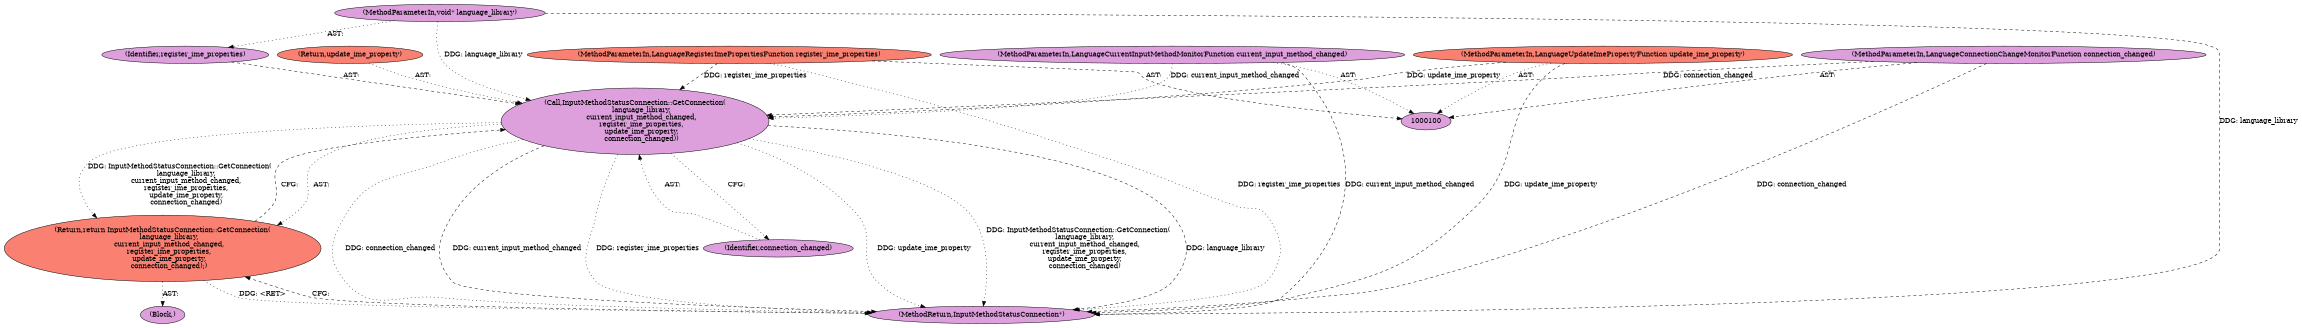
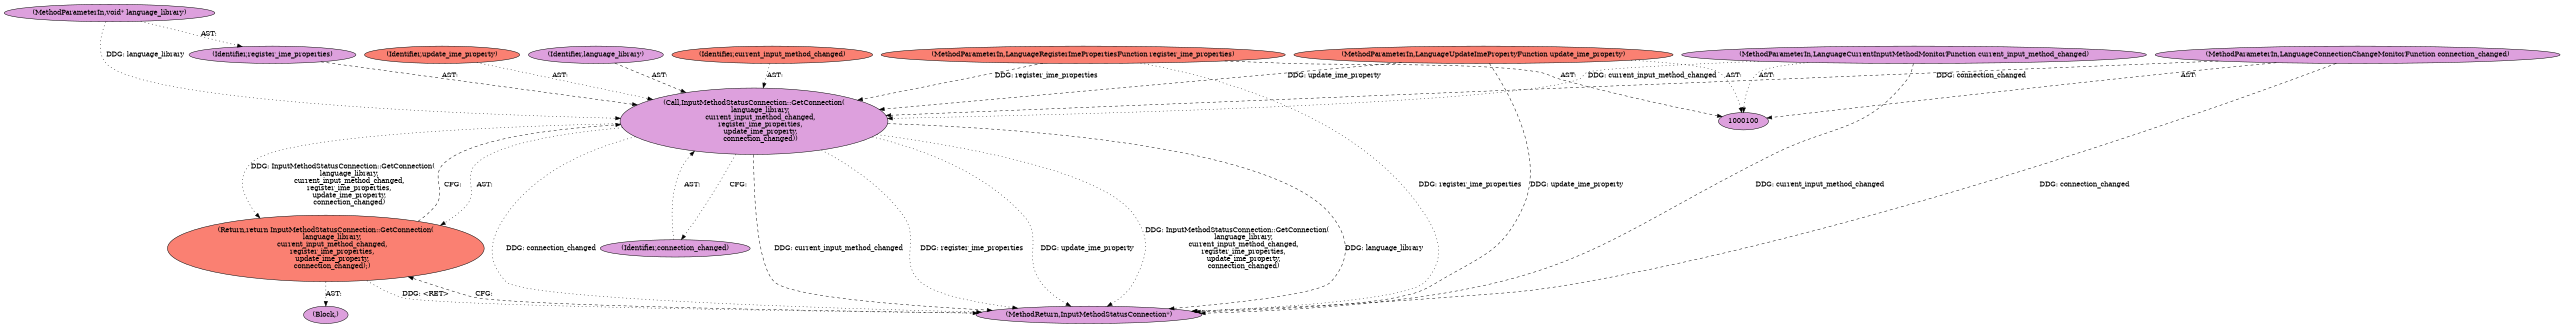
(2045, 32) -> none
(350, 55) -> (442, 55)
none -> (596, 55)
none -> (772, 55)
